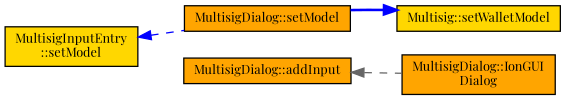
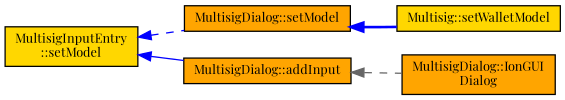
(367, 10) -> (380, 27)
none -> (167, 58)
